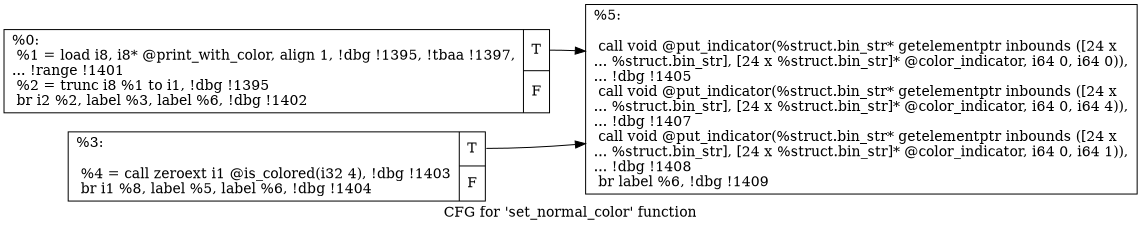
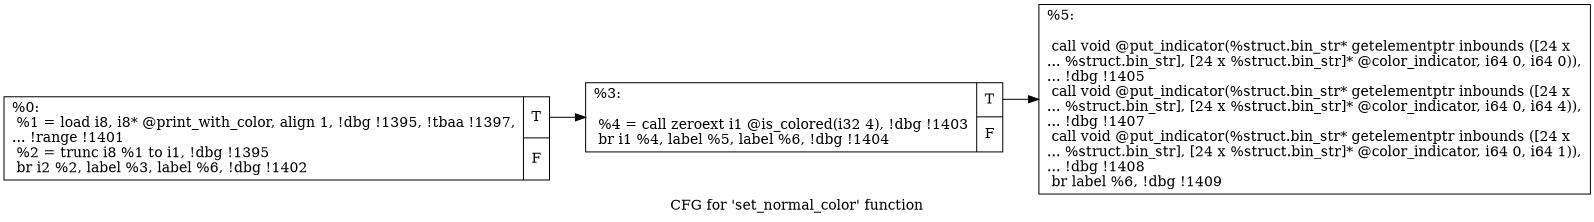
(562, 50) -> (562, 117)
(224, 189) -> (742, 140)
